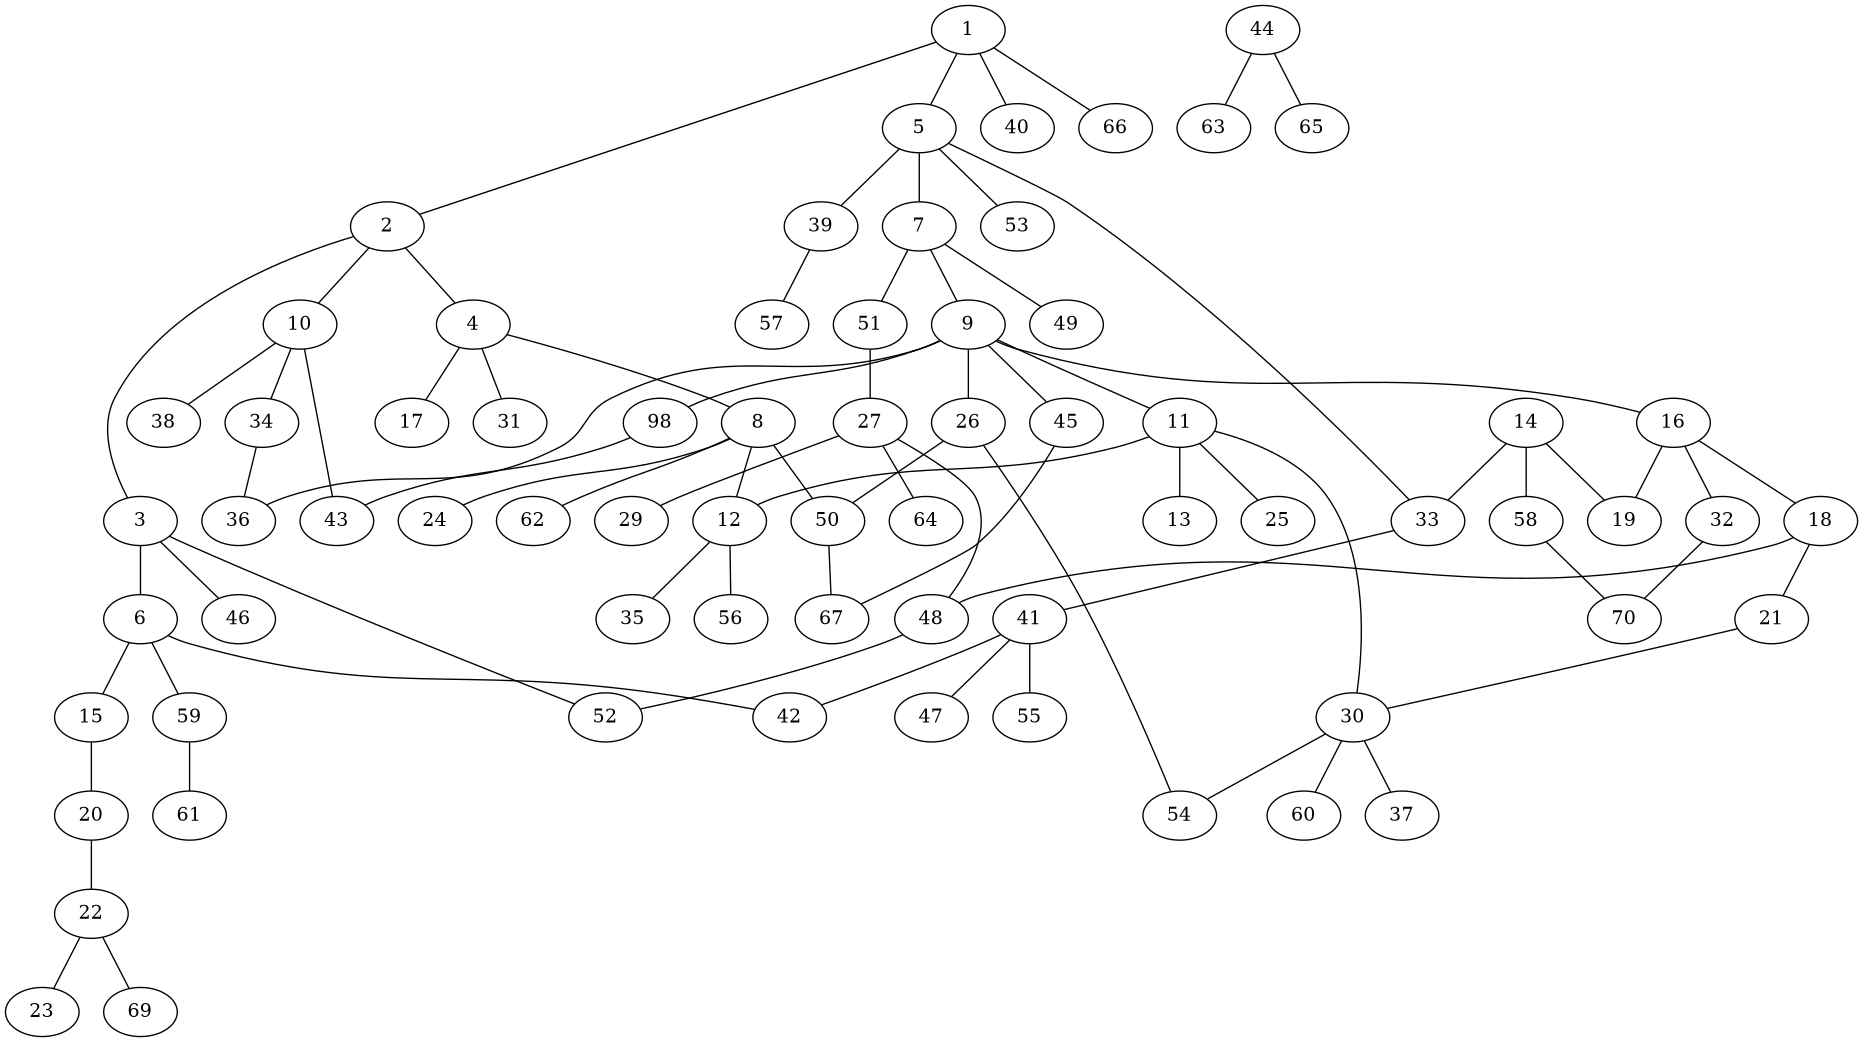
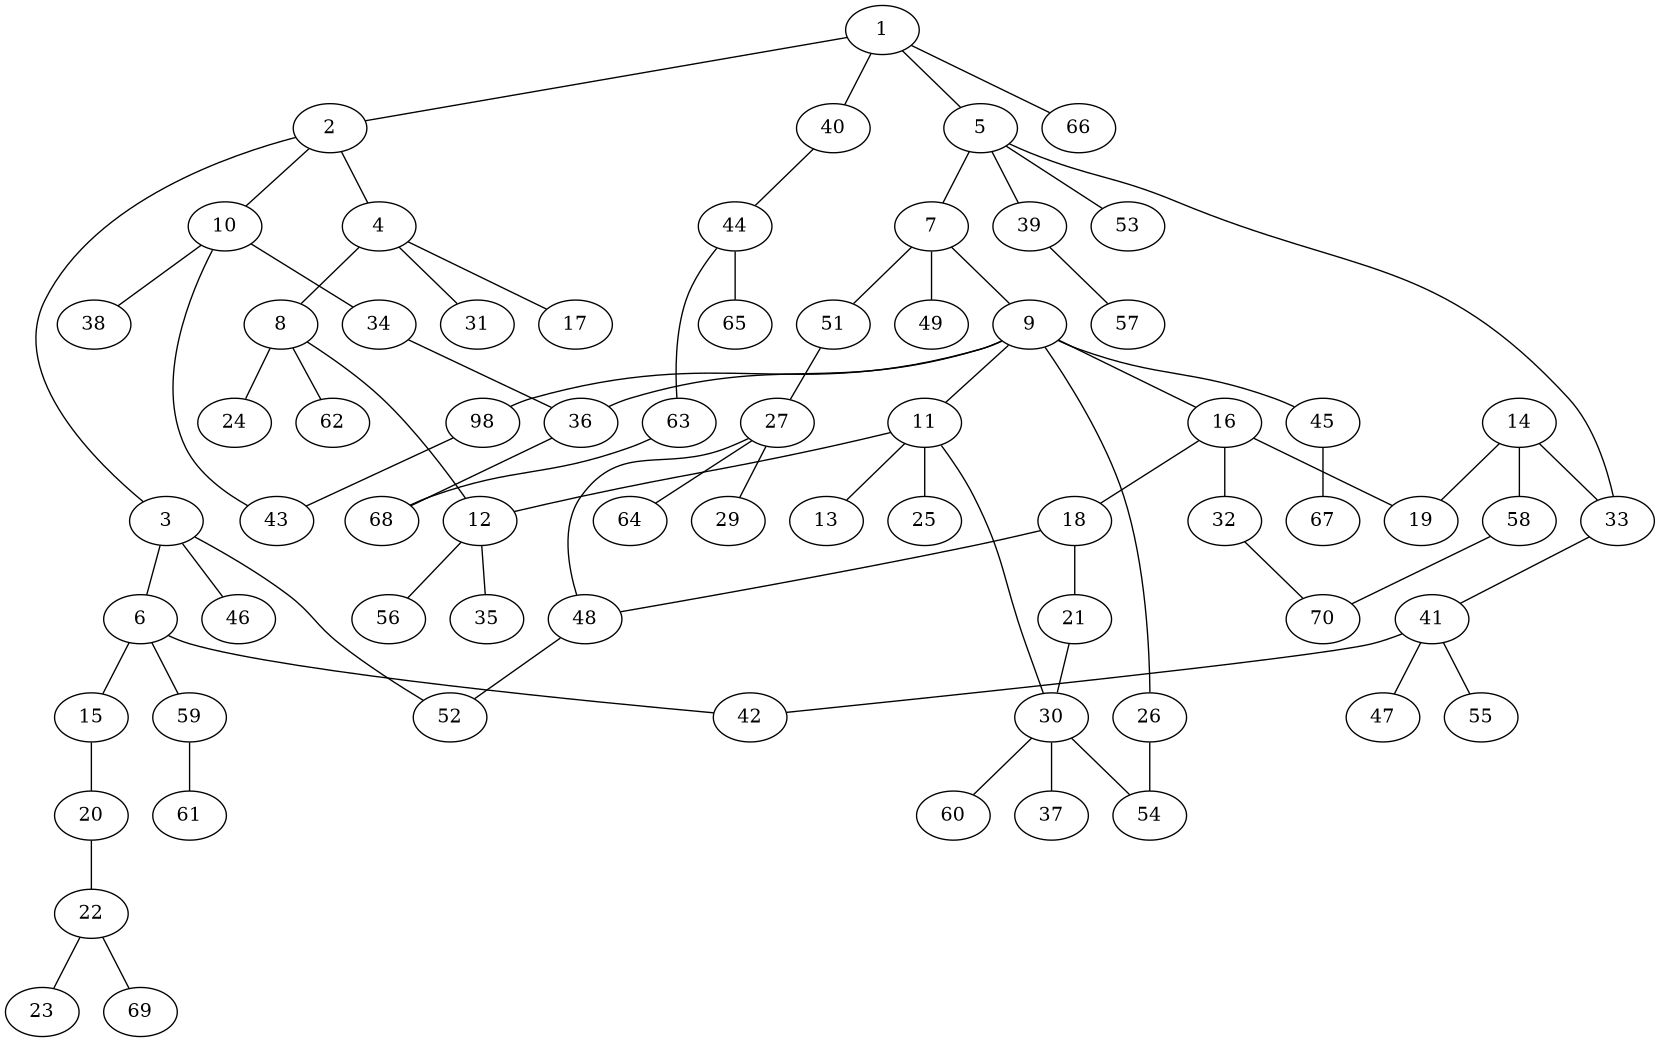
none -> (784, 177)
none -> (382, 521)
(828, 521) -> none
